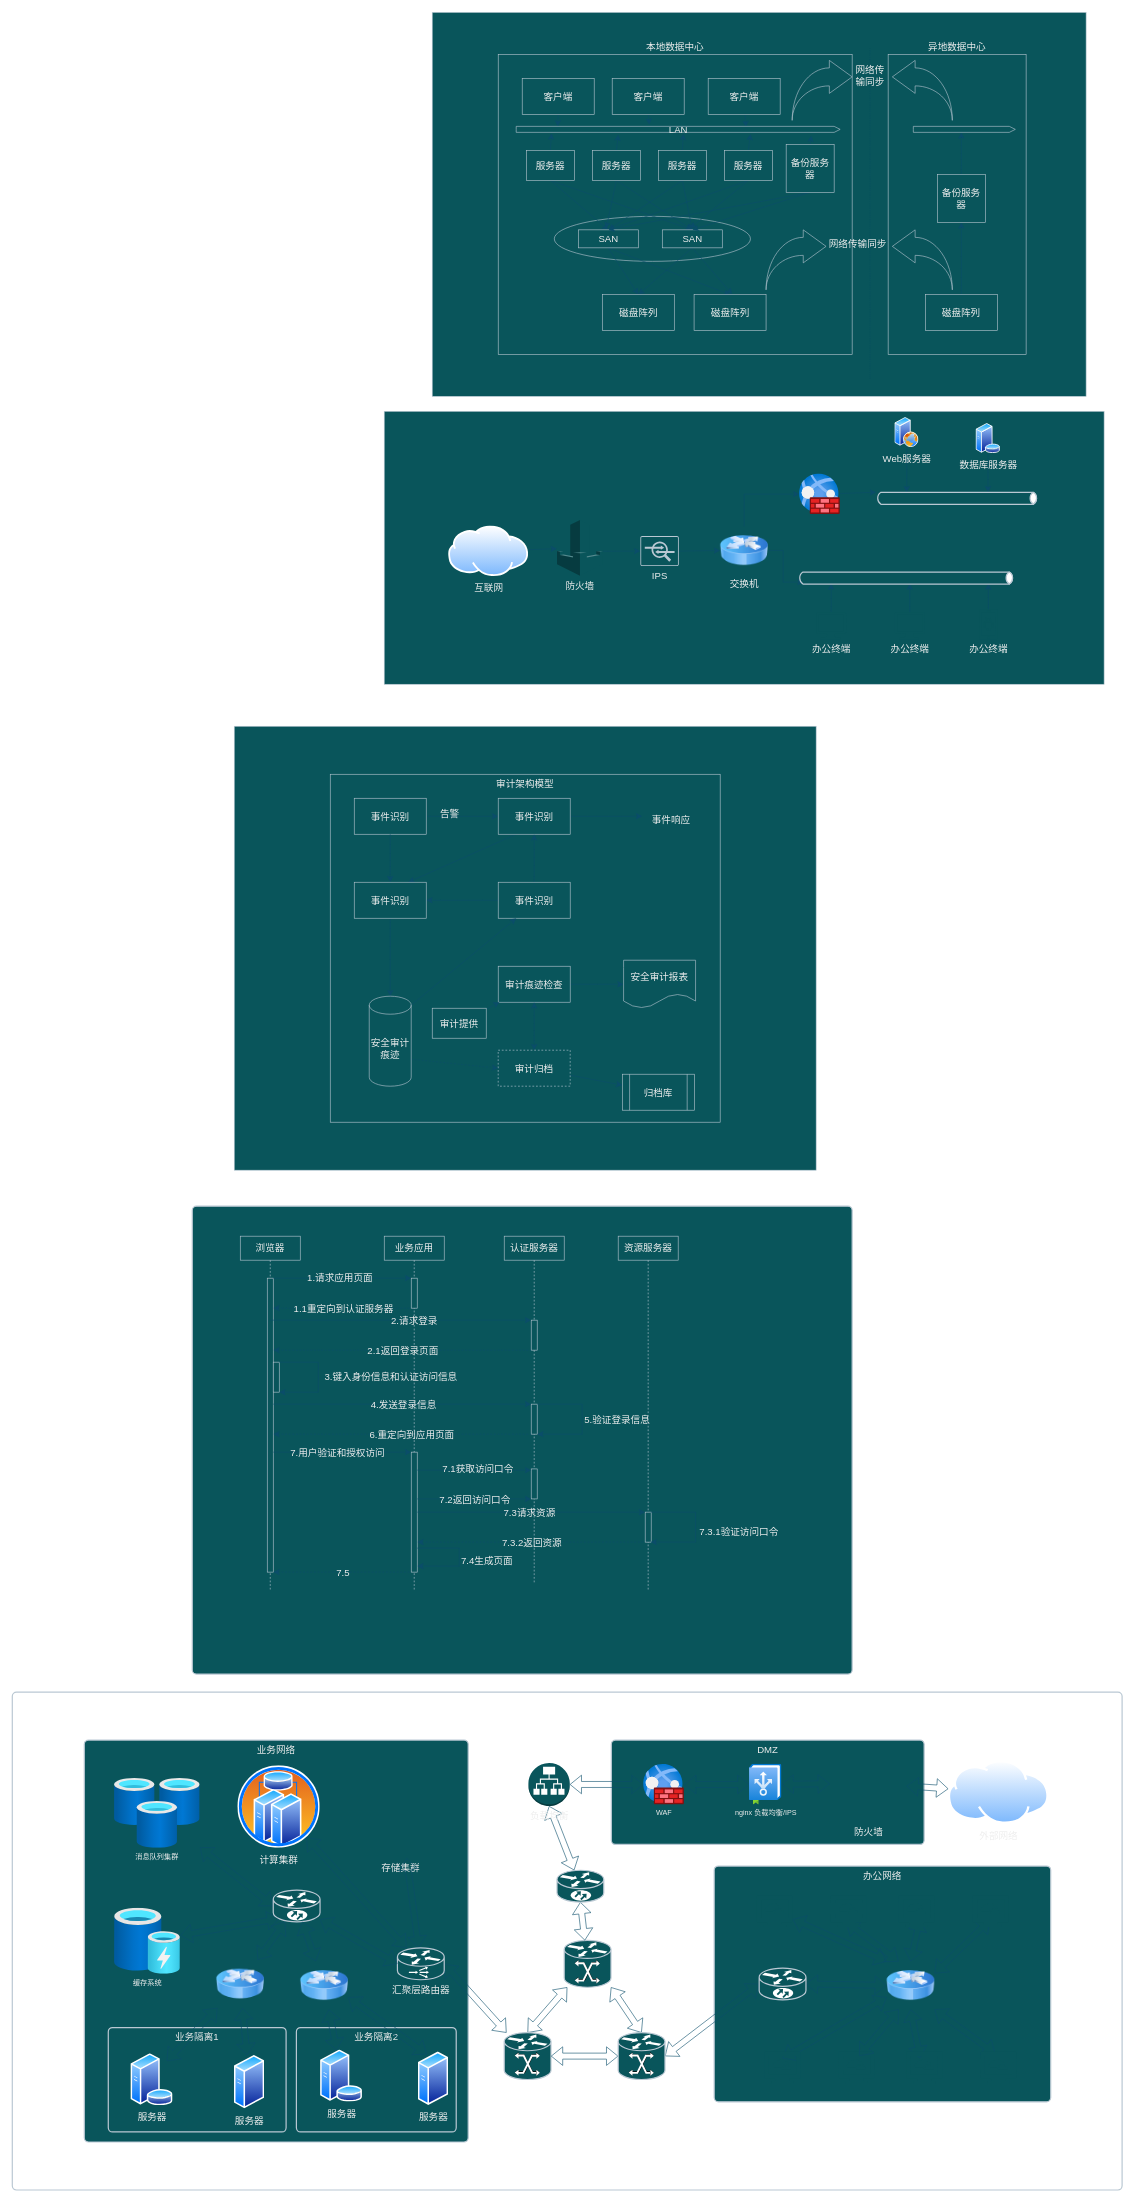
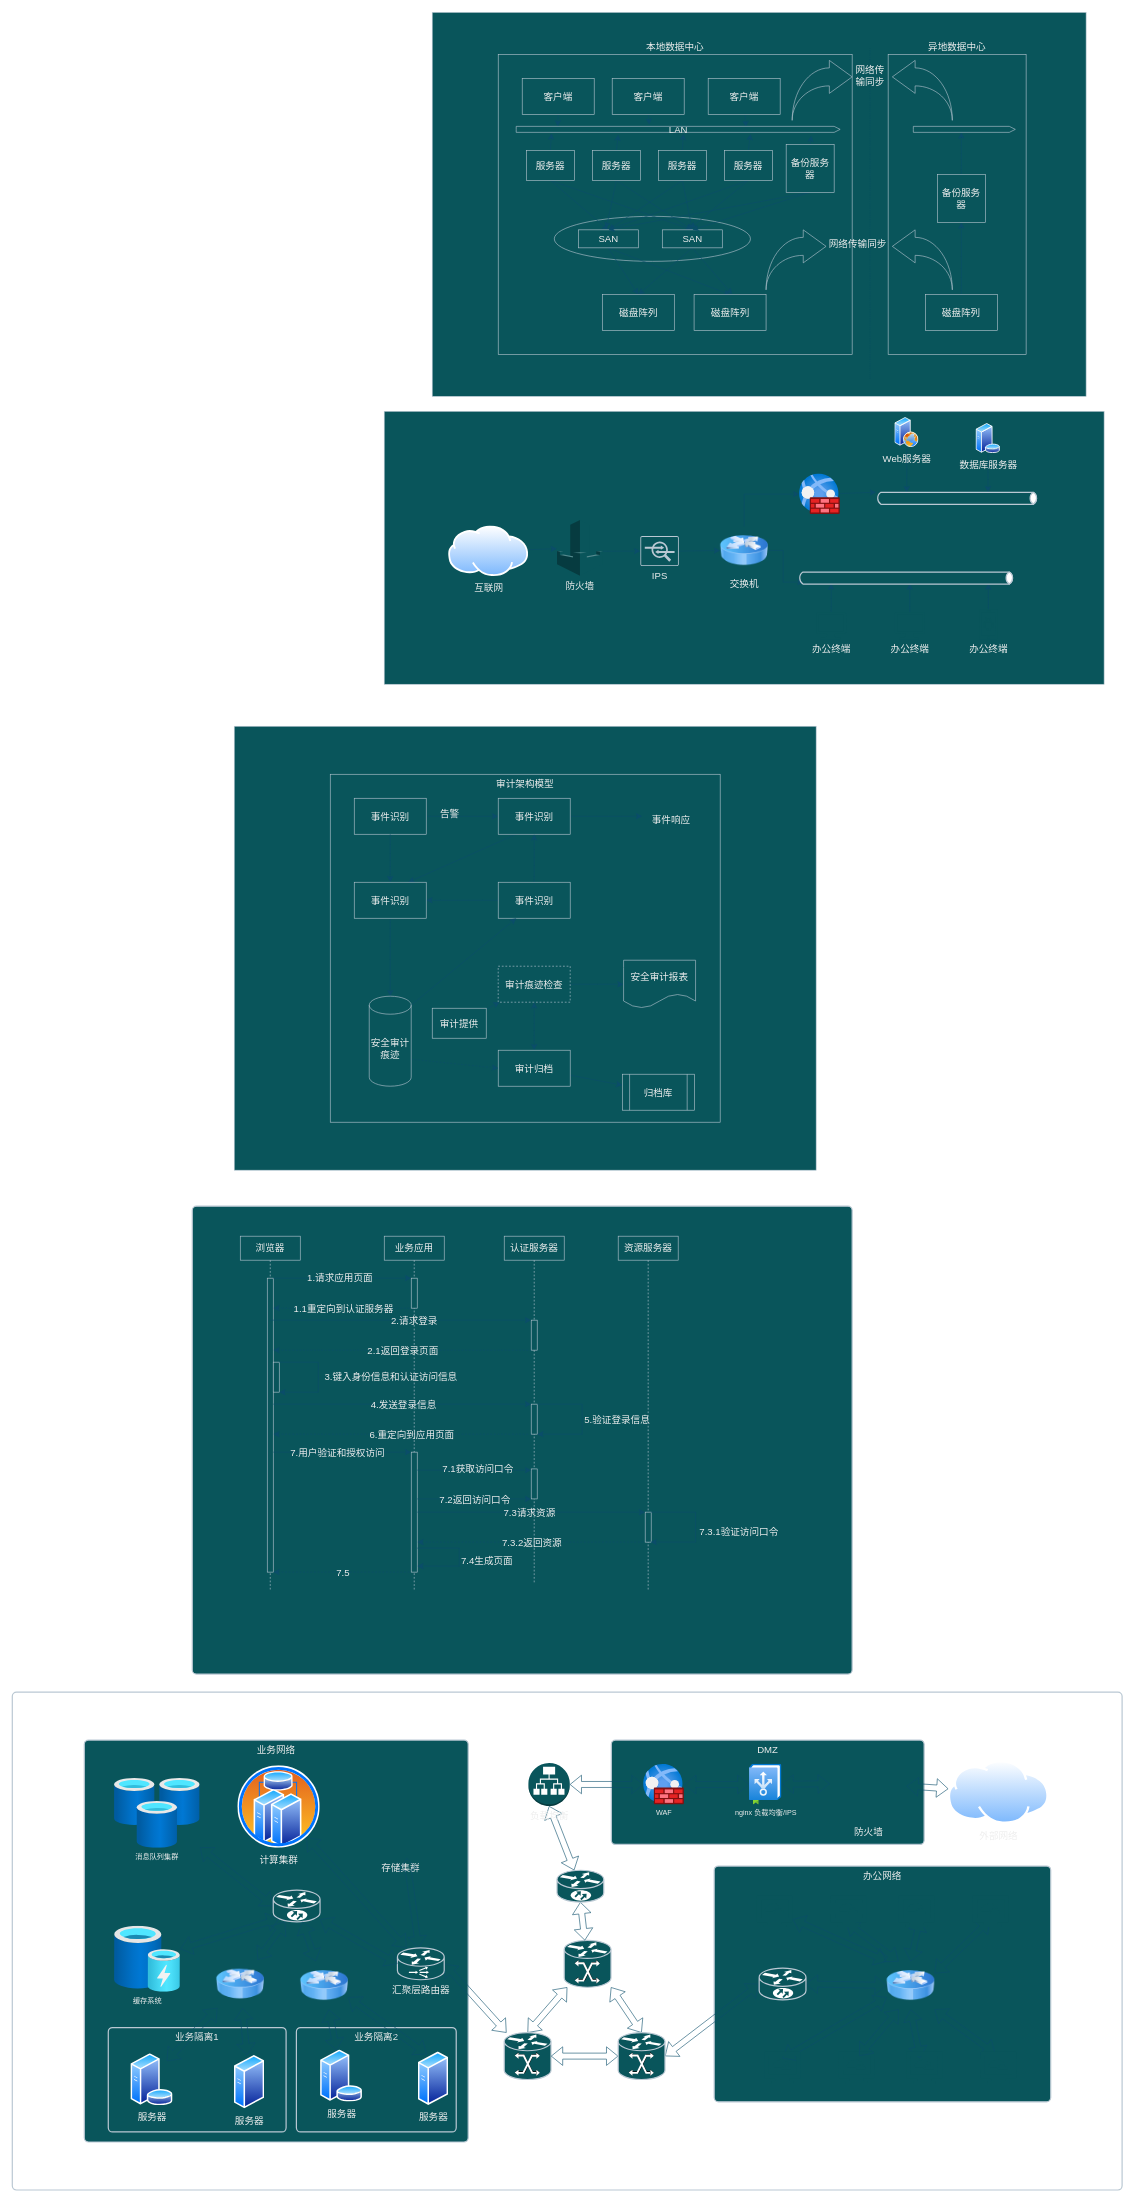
(534, 984) -> (534, 984)
(534, 1068) -> (534, 1068)
(147, 1941) -> (147, 1959)
